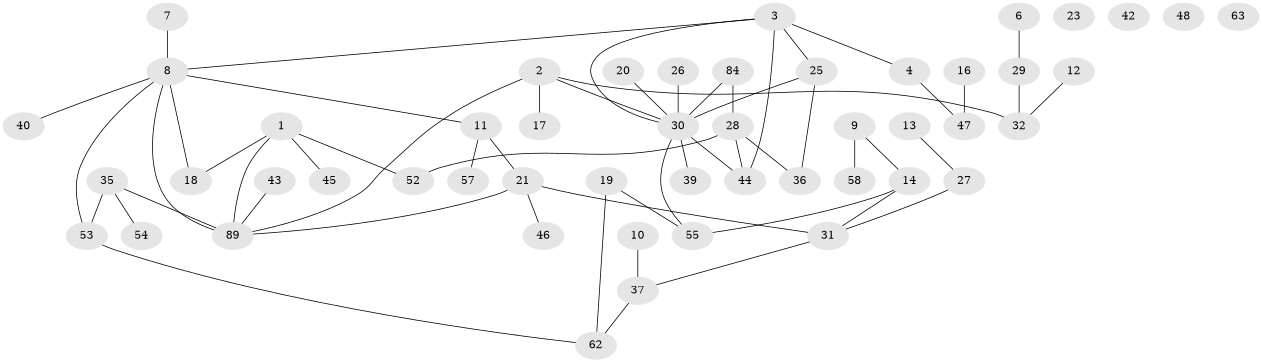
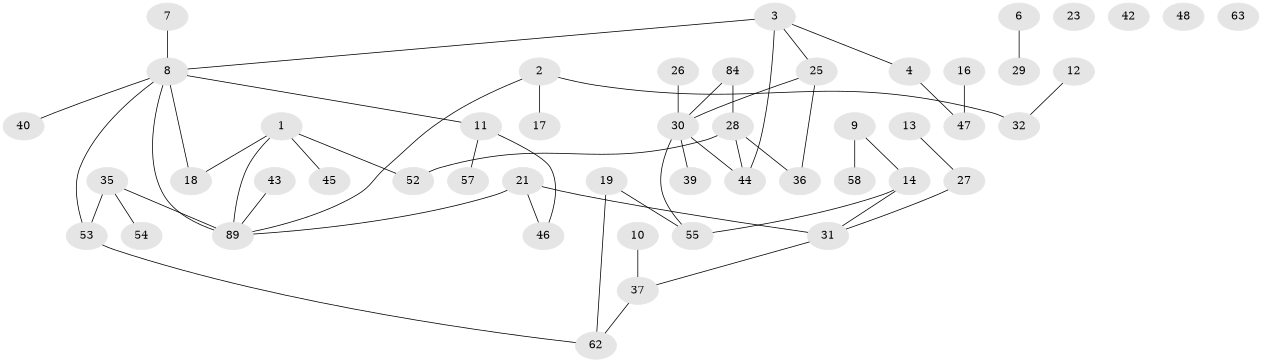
(622, 42) -> none
(623, 72) -> none
(598, 96) -> none
(1019, 99) -> none
(500, 151) -> (549, 165)
